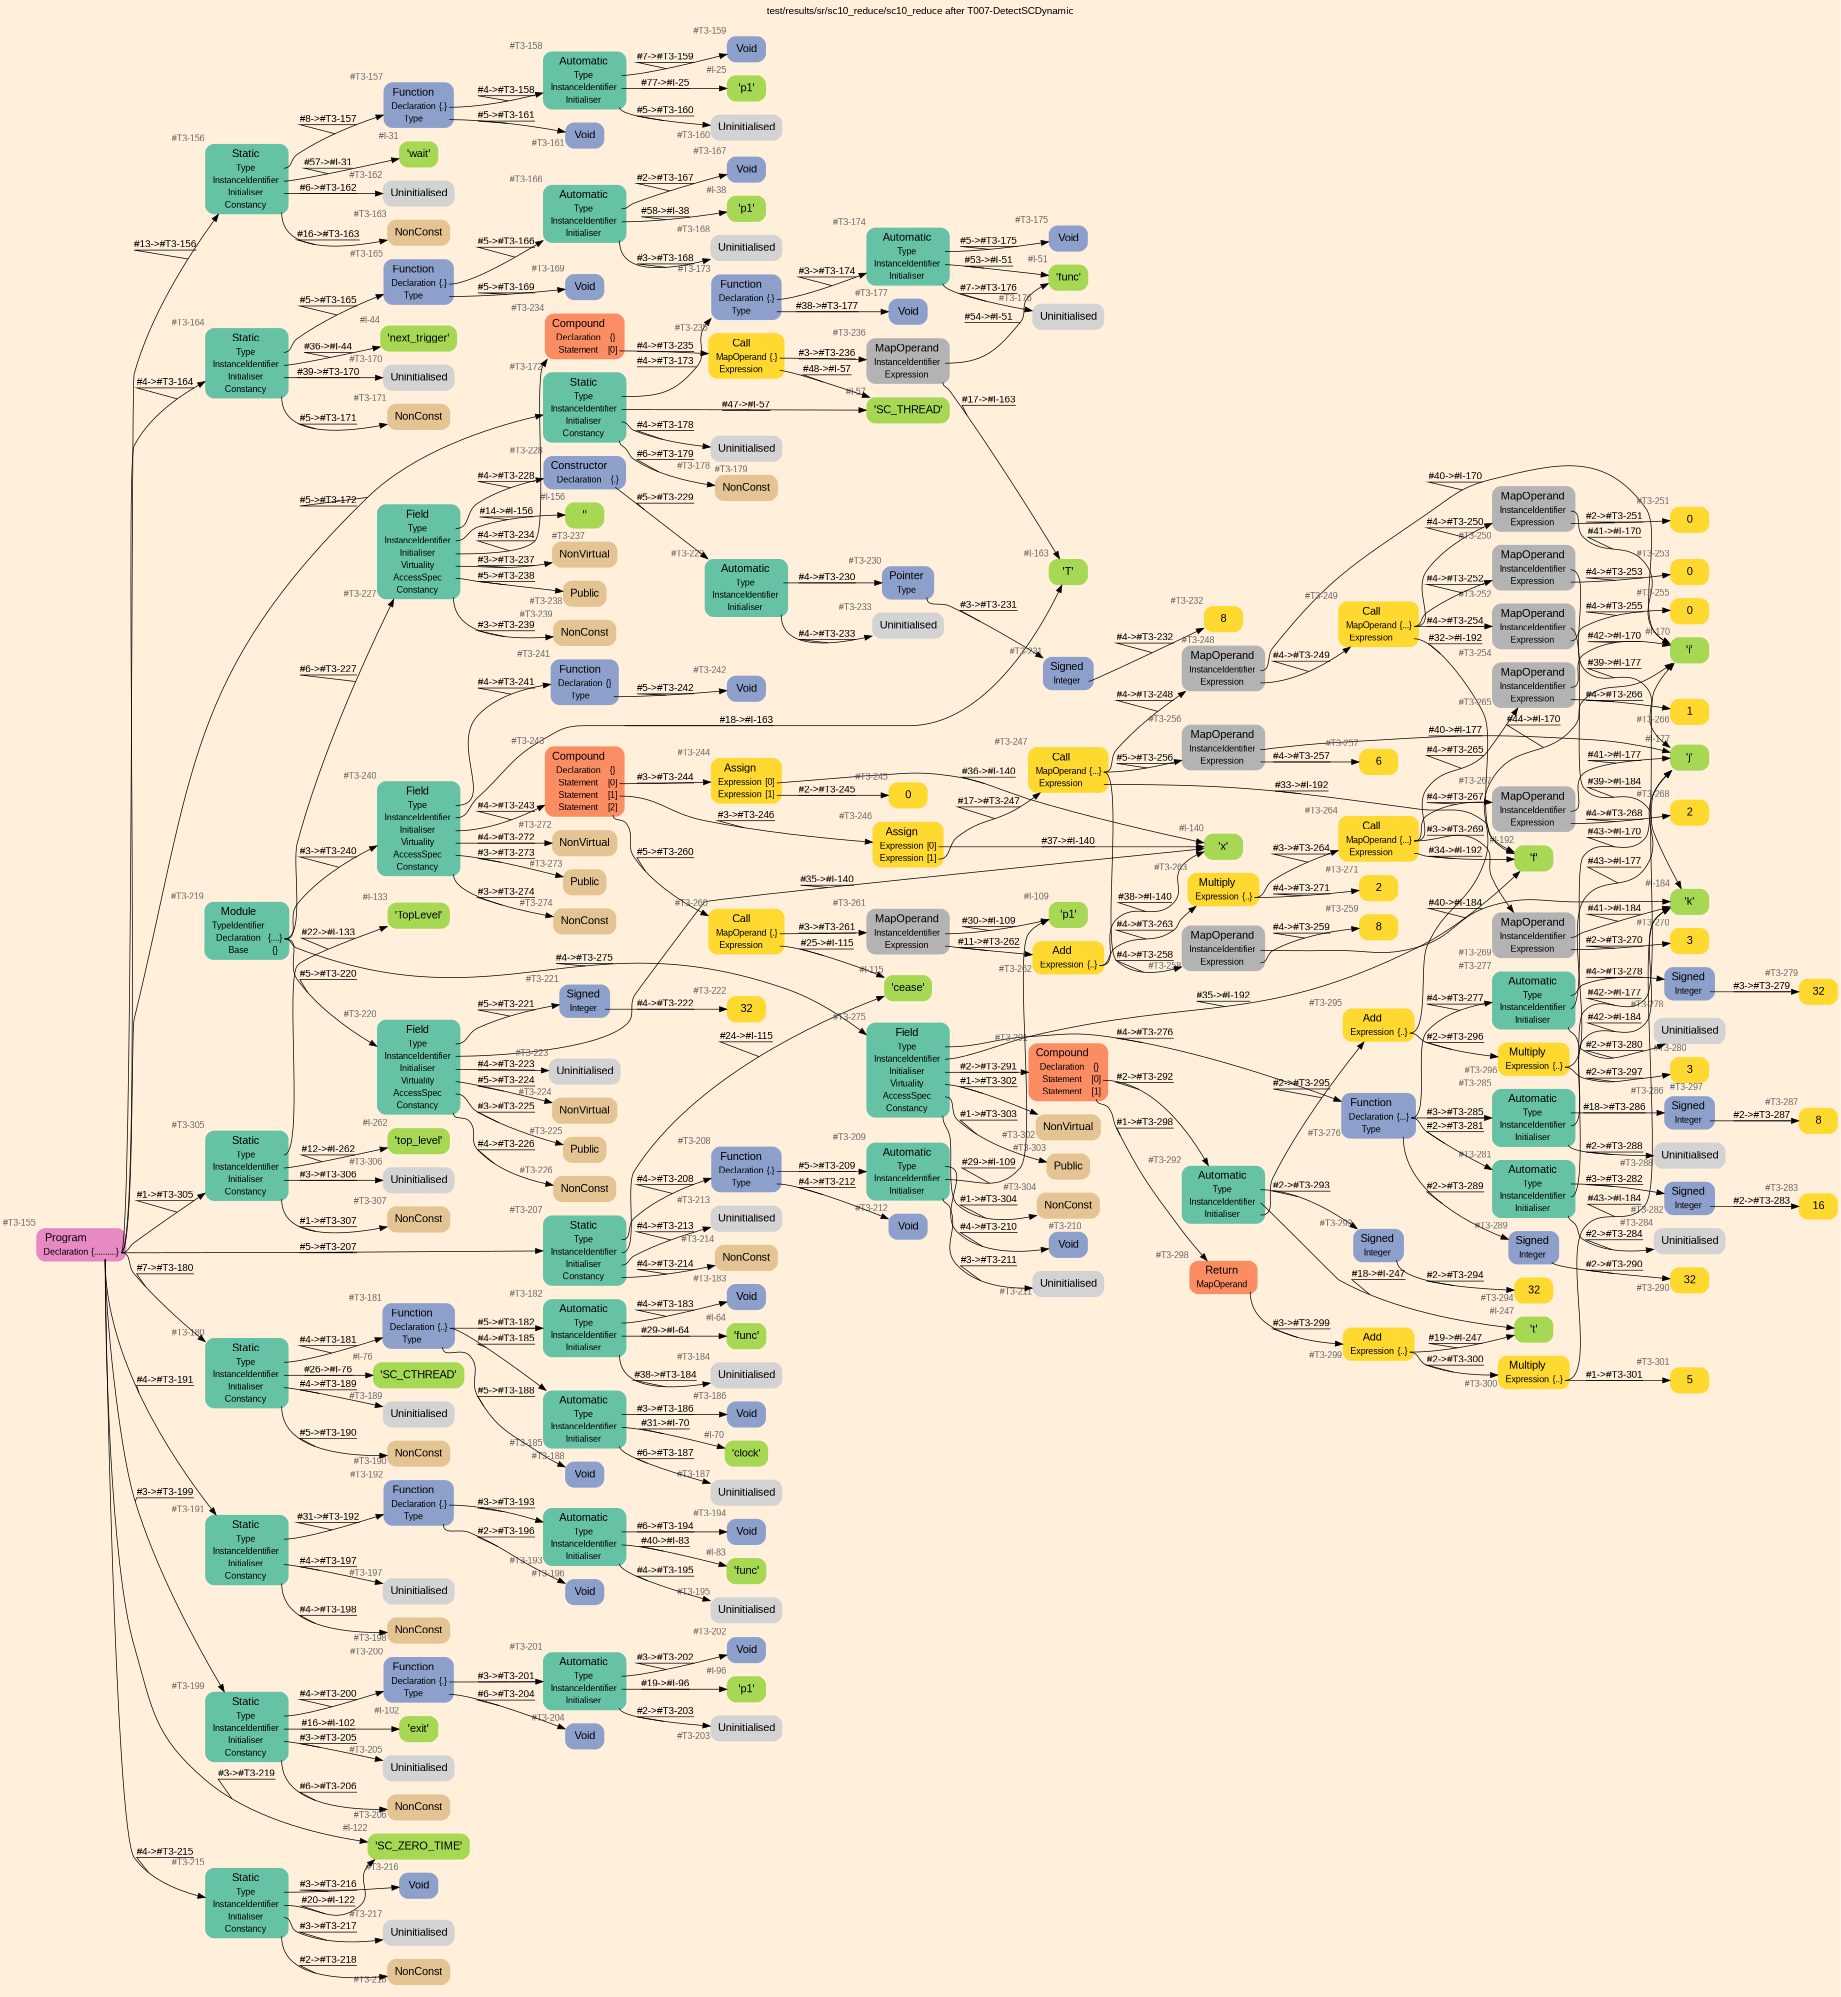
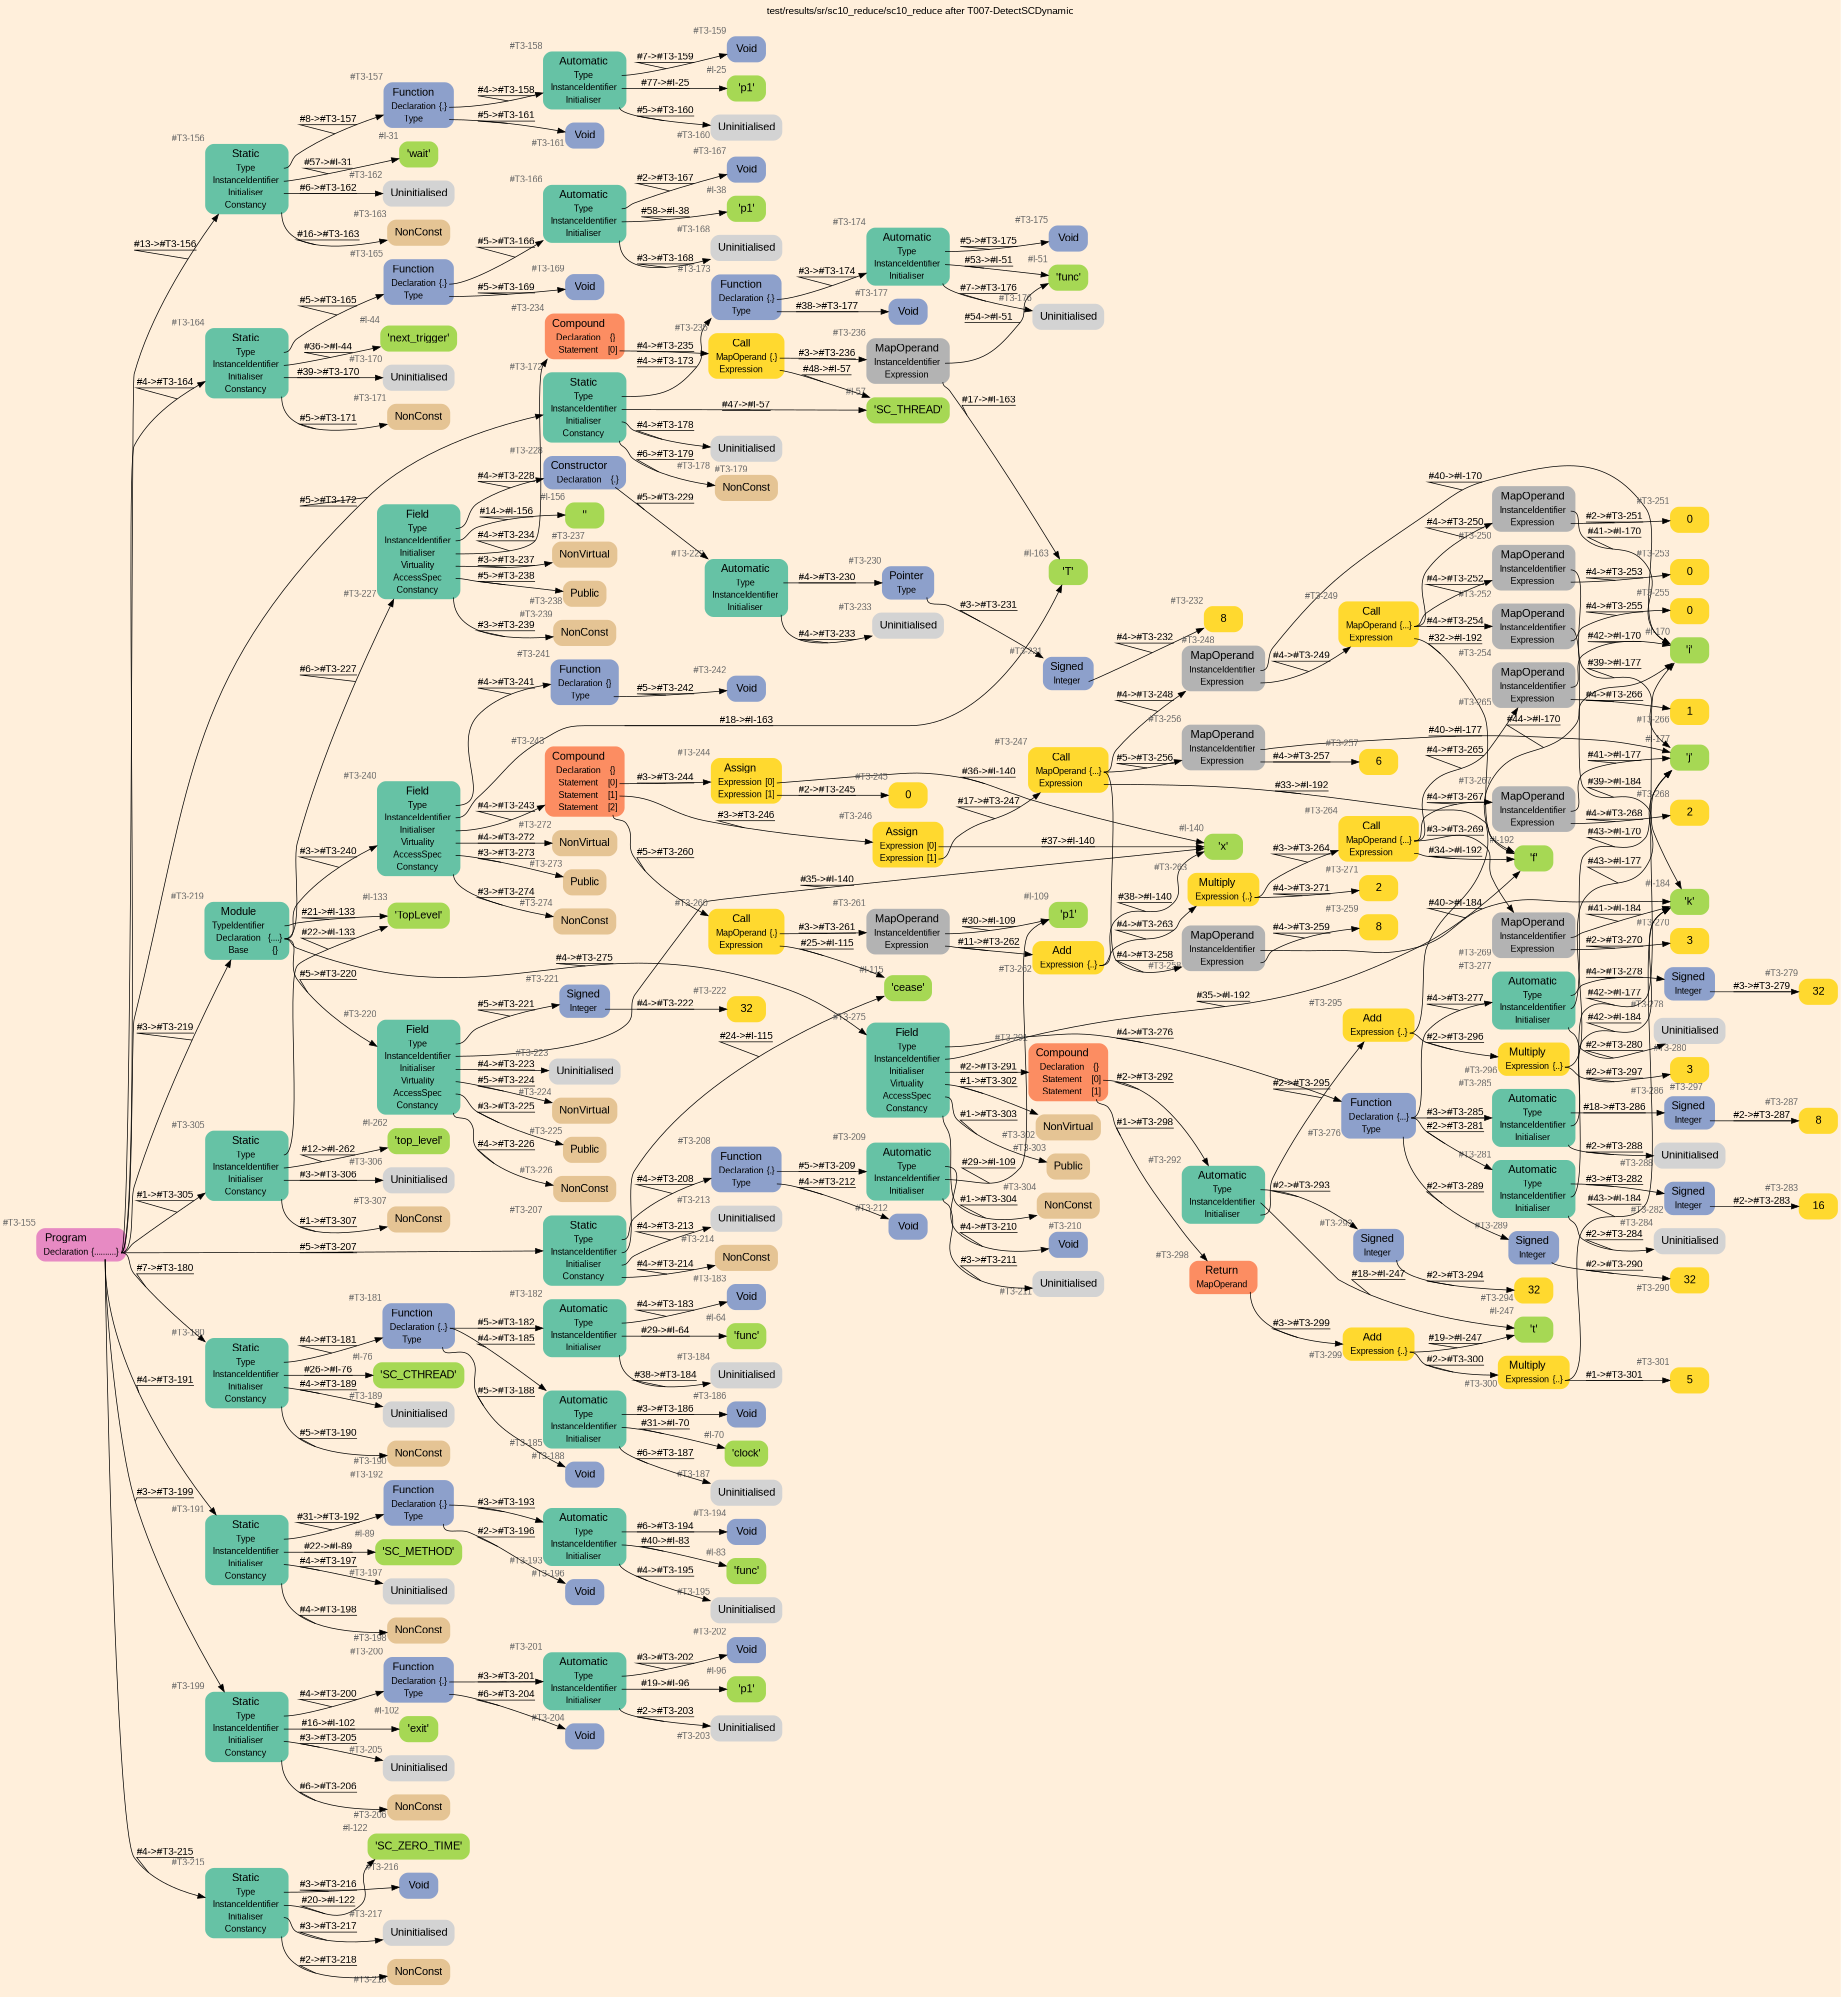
none -> (332, 919)
none -> (419, 1552)
(127, 1614) -> (163, 1107)
